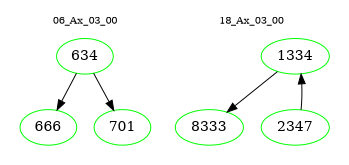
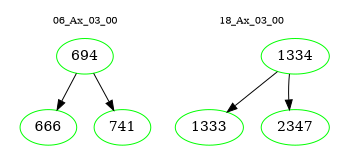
(85, 56) -> (85, 56)
(302, 97) -> (289, 87)
(122, 127) -> (122, 127)
(209, 127) -> (209, 127)
